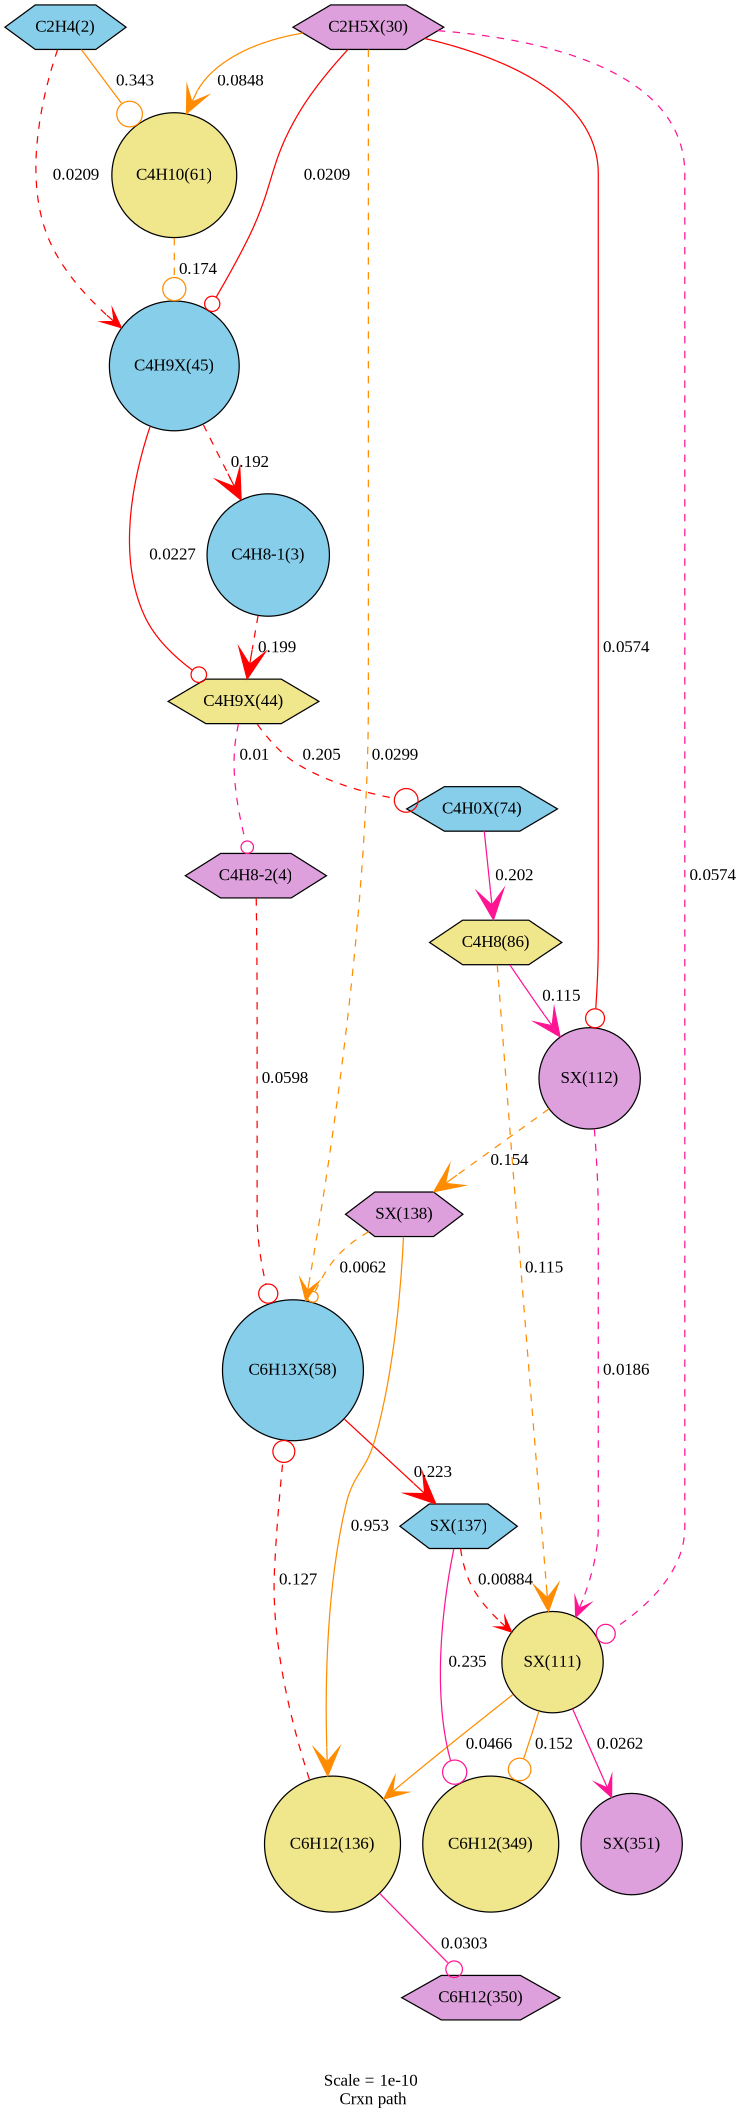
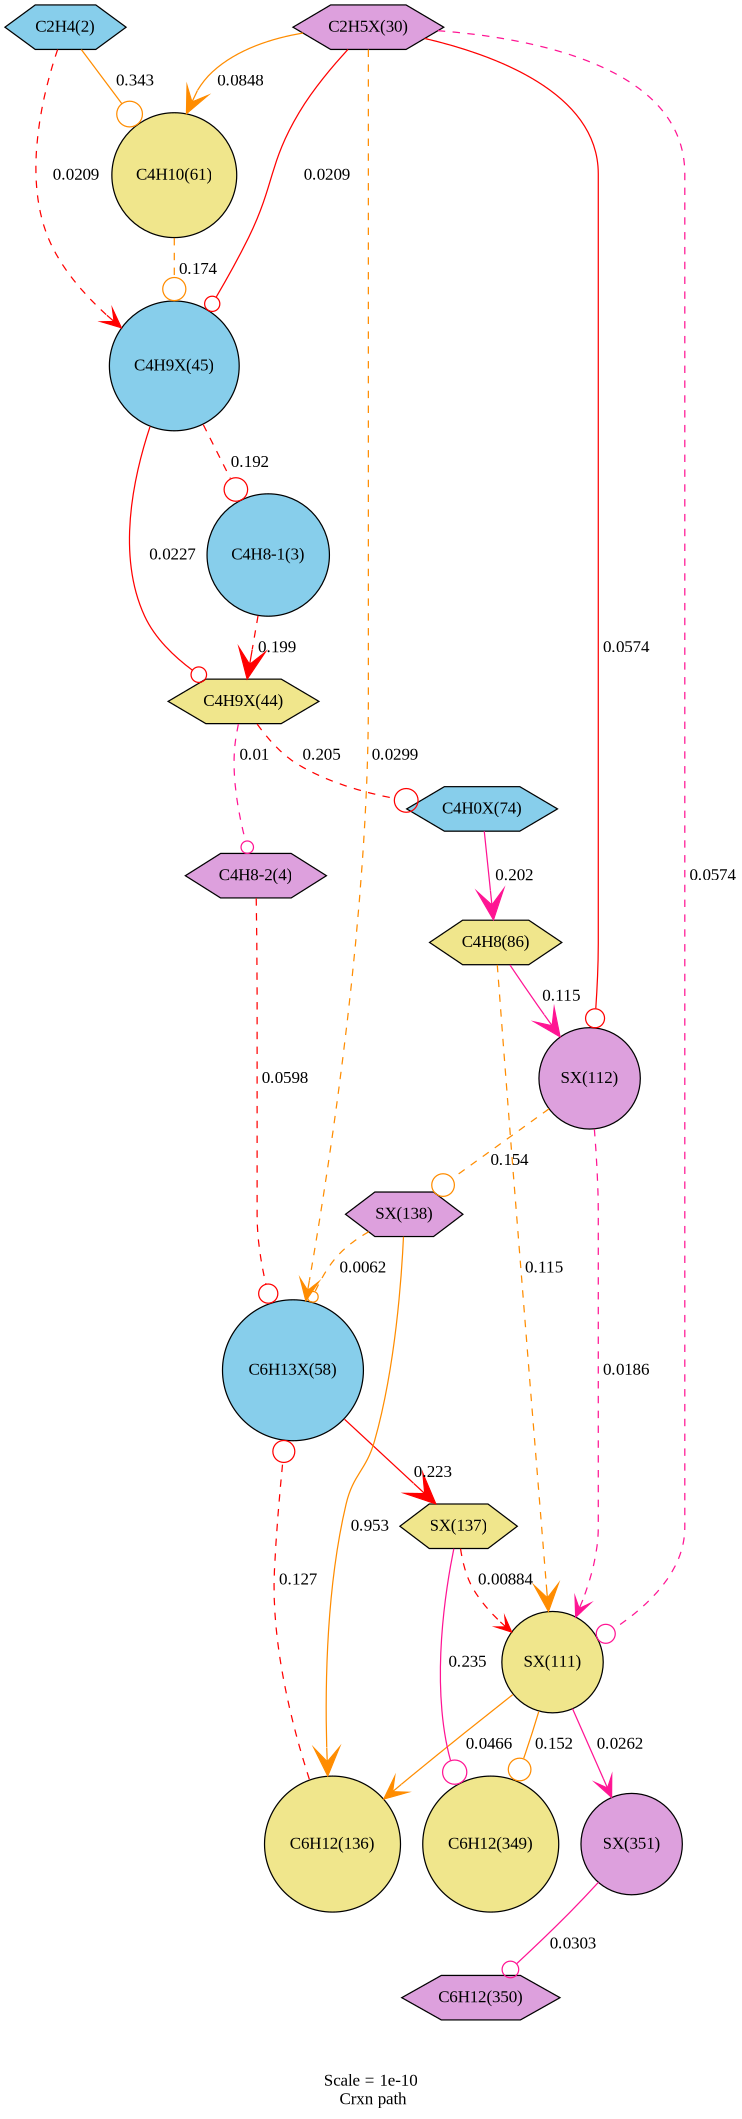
(217, 452) -> (217, 452)
(503, 1142) -> (503, 1142)
(459, 1526) -> (459, 1526)
(414, 1928) -> (558, 1924)
